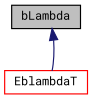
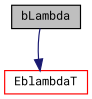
(54, 56) -> (38, 44)
